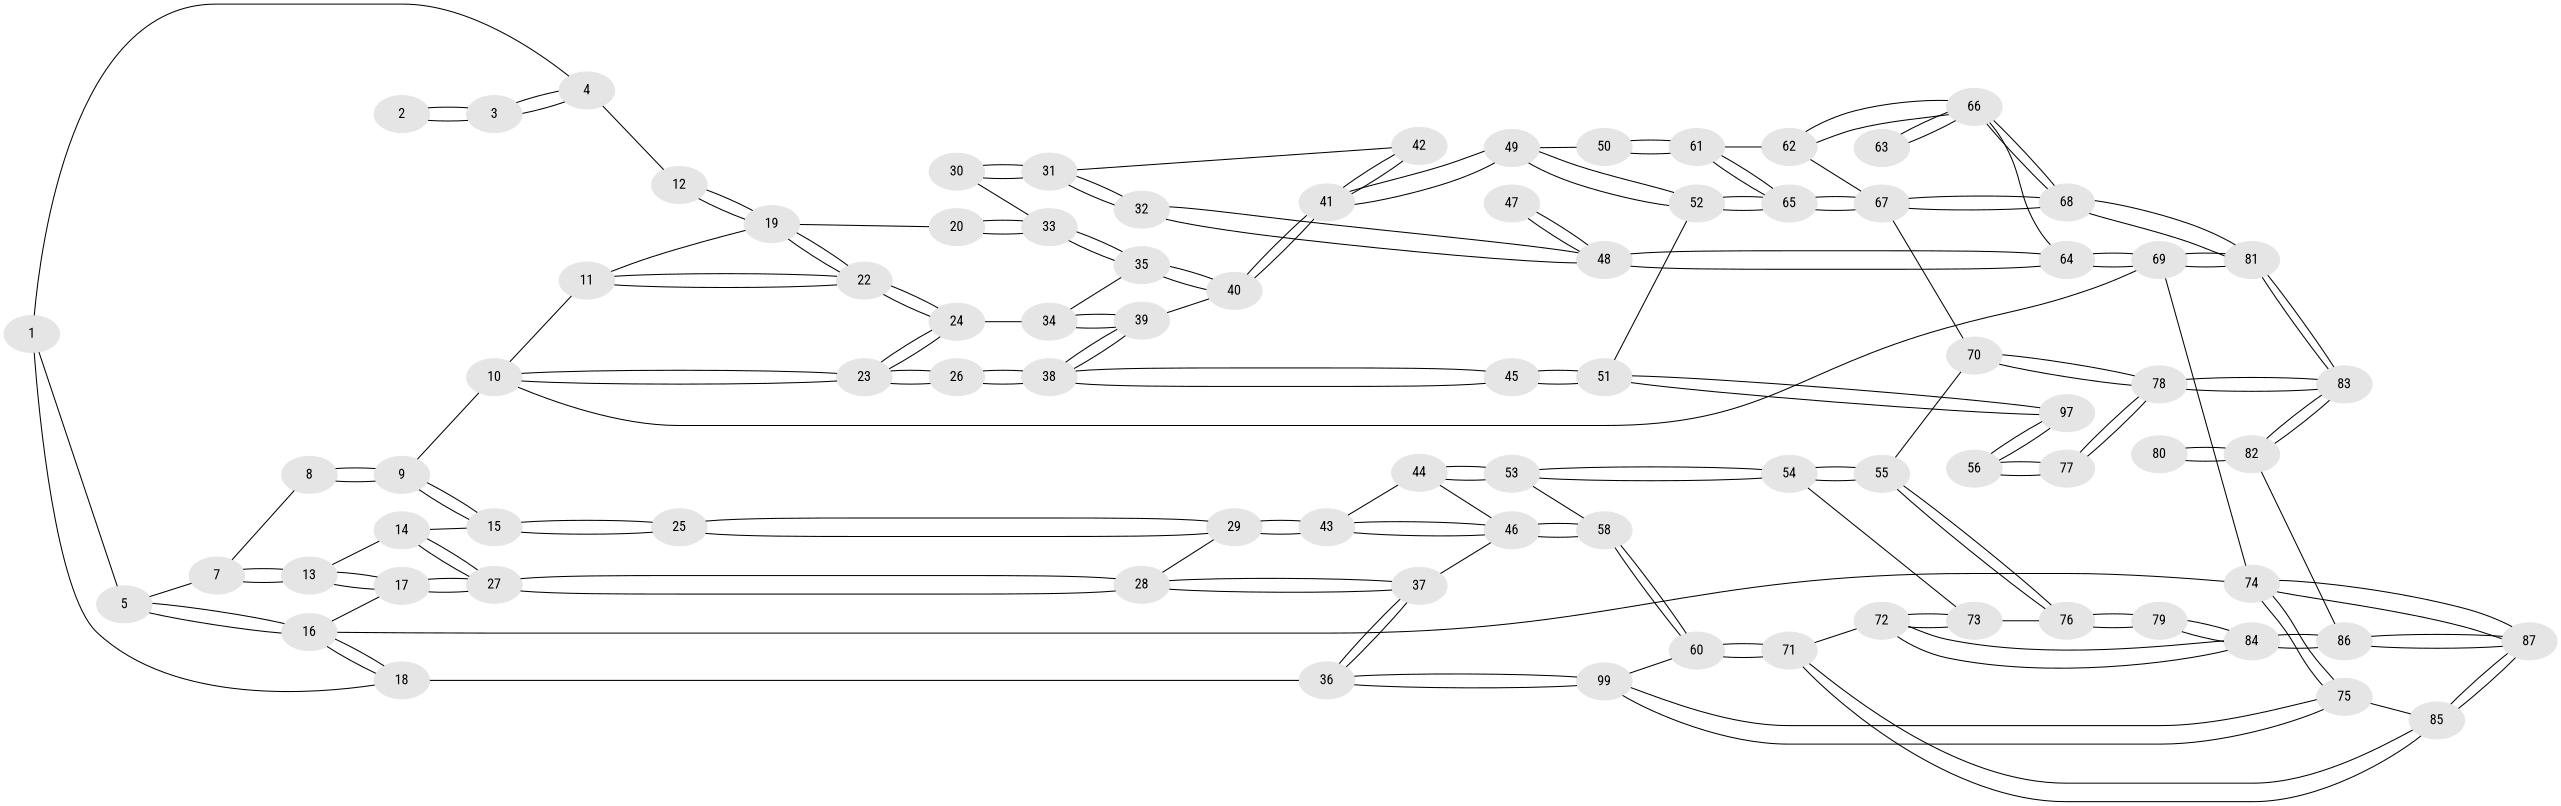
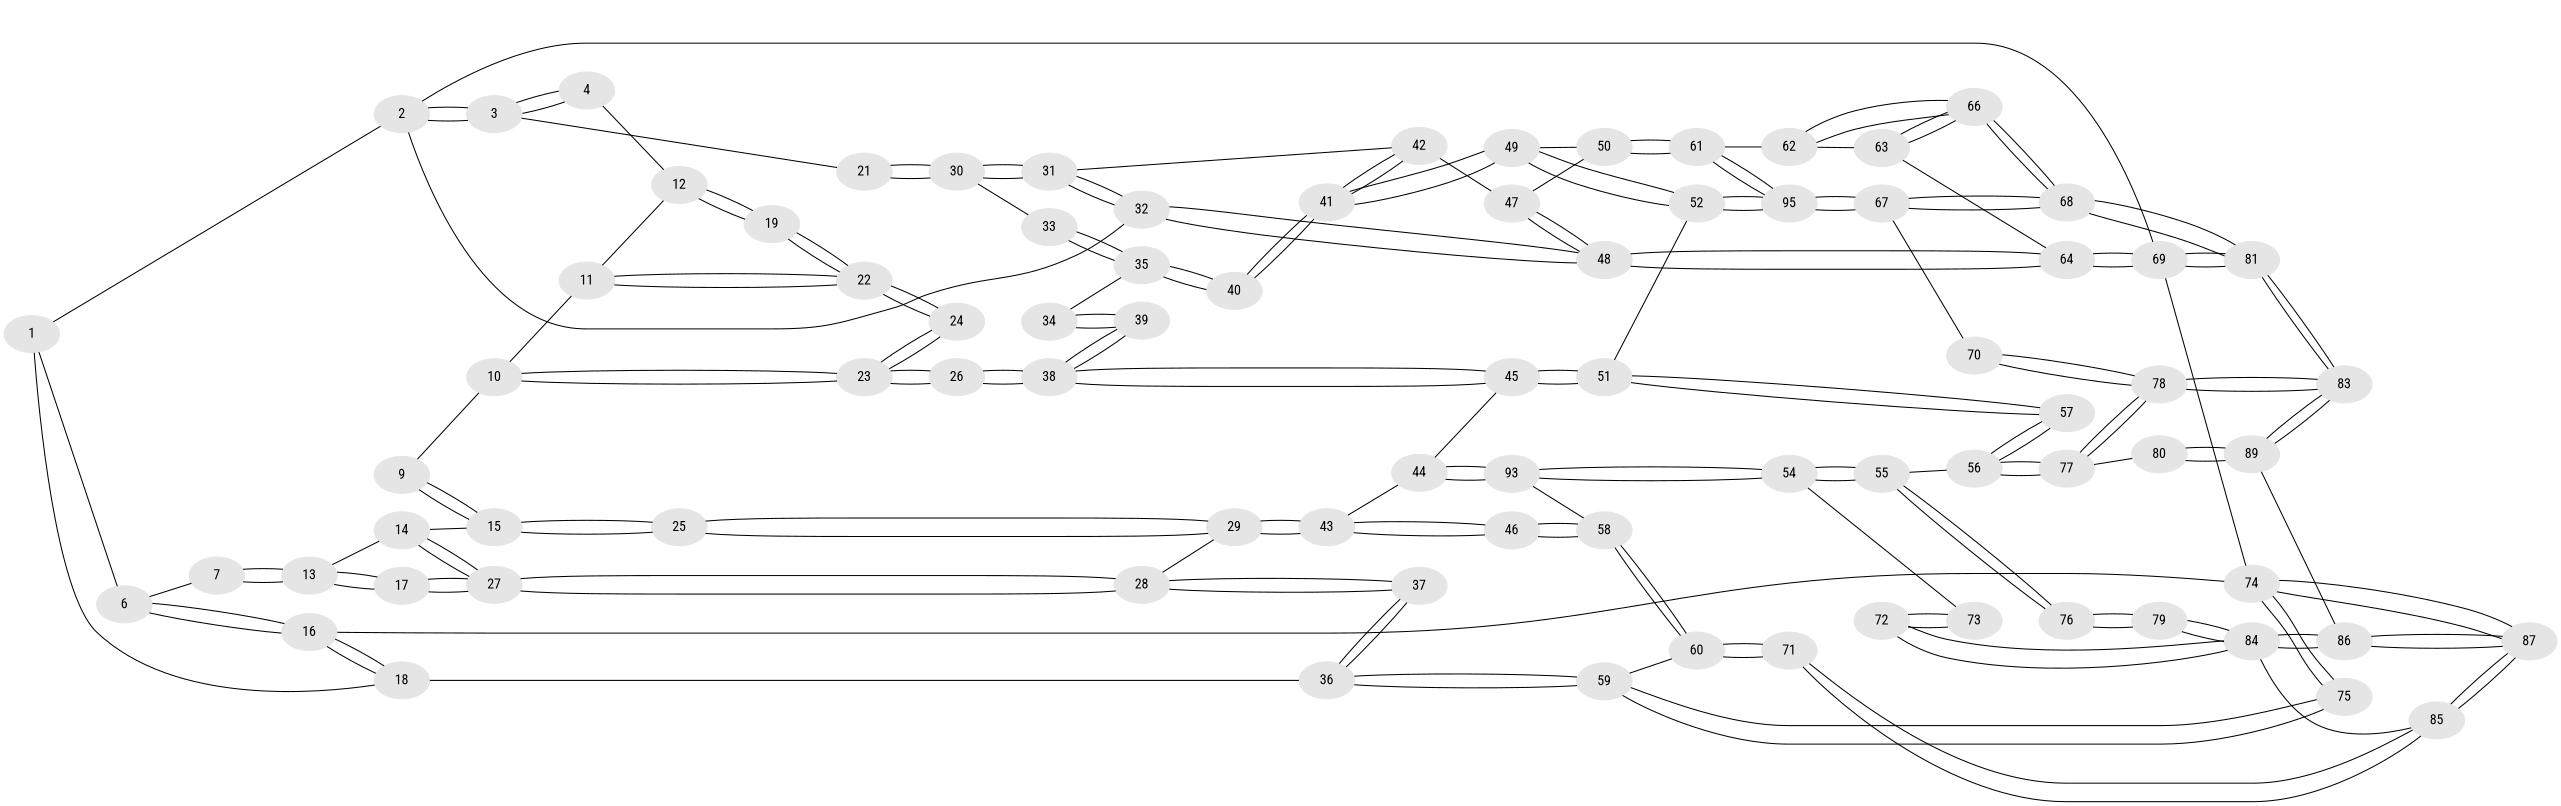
(206, 6) -> (217, 224)
none -> (1461, 171)
none -> (864, 172)
none -> (1563, 172)
(1836, 175) -> (1836, 147)
(2020, 184) -> (1996, 217)
(1789, 203) -> (1789, 203)
(957, 227) -> none
(678, 249) -> (633, 233)
(1188, 306) -> none
(1003, 322) -> none
none -> (725, 329)
(2067, 413) -> (2067, 413)
(1927, 417) -> (1928, 471)
(1337, 425) -> (1334, 43)
(2252, 454) -> (2252, 454)
none -> (2113, 461)
(1512, 474) -> (1512, 474)
(309, 475) -> none
(1466, 502) -> (1465, 425)
(1466, 558) -> none
(124, 604) -> (124, 604)
(356, 609) -> none
(2021, 621) -> none
(1836, 636) -> none
(1604, 681) -> (1604, 681)
(2391, 709) -> (2321, 726)
